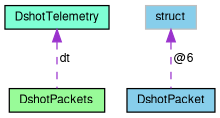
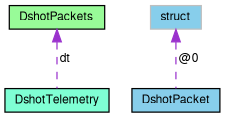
(183, 59) -> (188, 59)
(57, 65) -> (57, 65)
